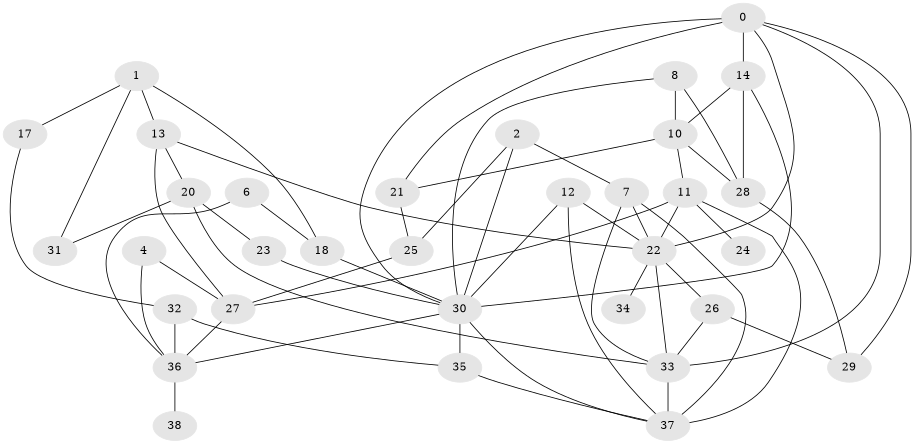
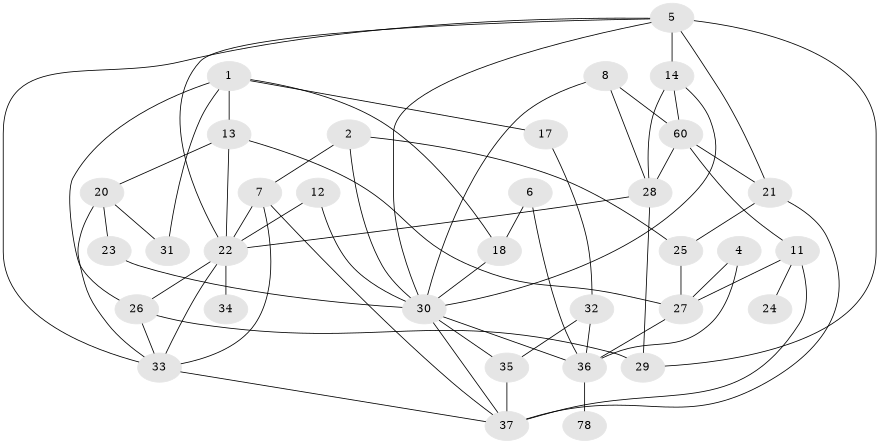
(743, 18) -> (672, 18)
(675, 134) -> (681, 134)
none -> (81, 166)
(671, 220) -> (438, 224)
(587, 321) -> (760, 386)
(175, 426) -> (585, 426)
